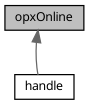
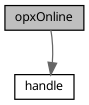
(36, 59) -> (53, 46)
